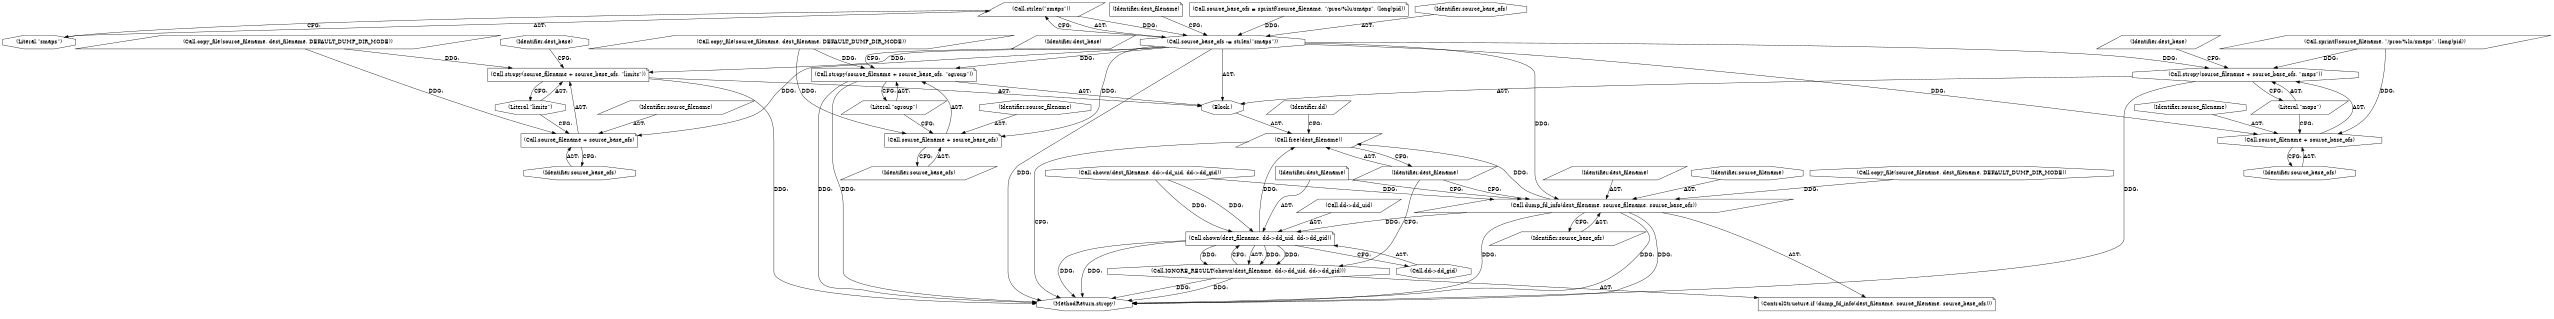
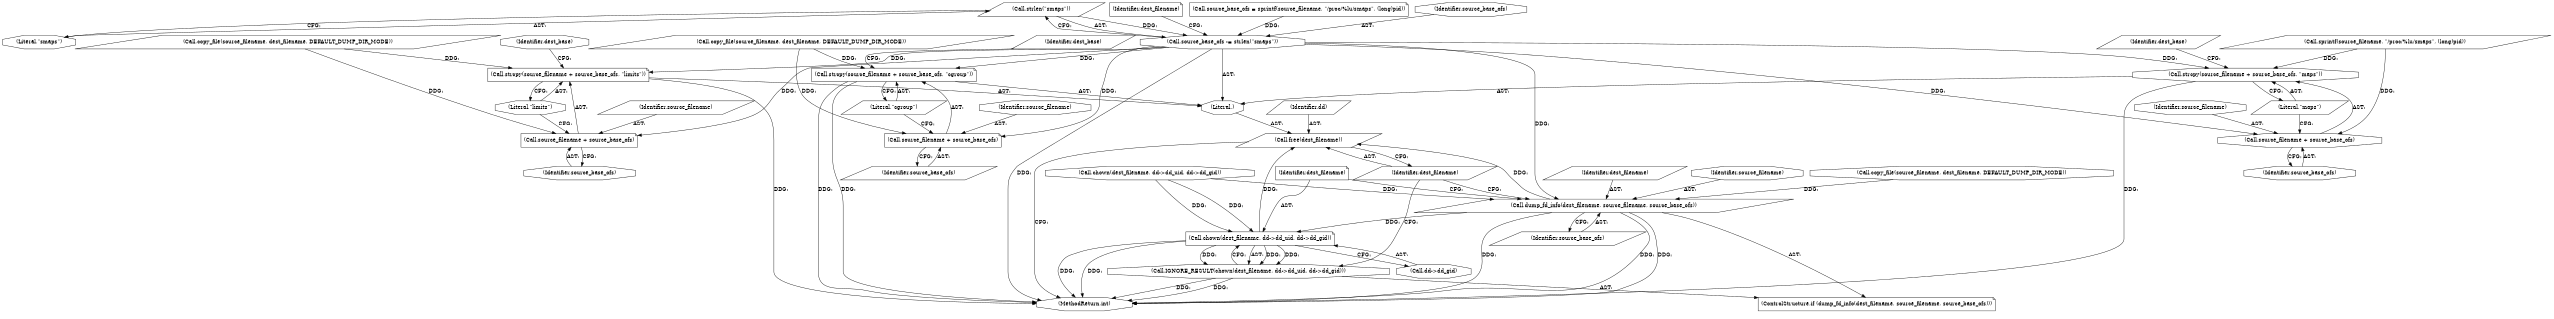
(1223, 108) -> (1223, 108)
(1316, 124) -> (1316, 124)
(1349, 206) -> none
(1084, 304) -> (1084, 304)
